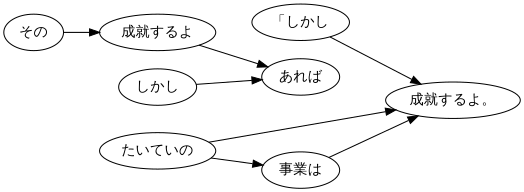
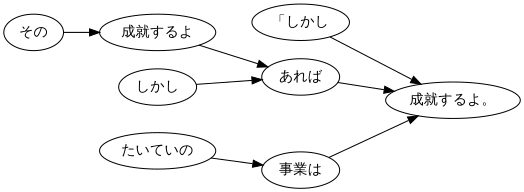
(297, 127) -> (361, 86)
